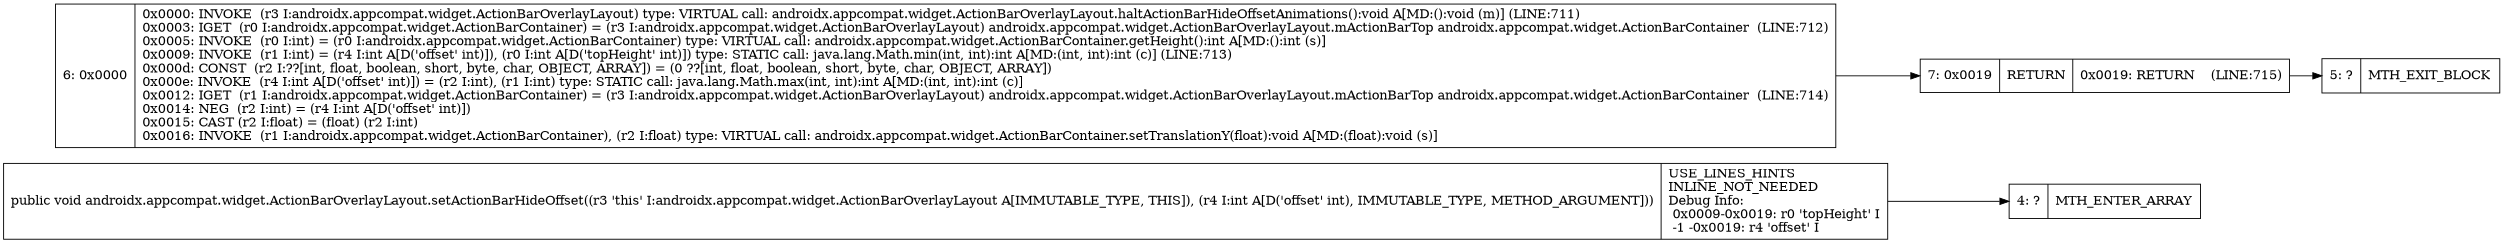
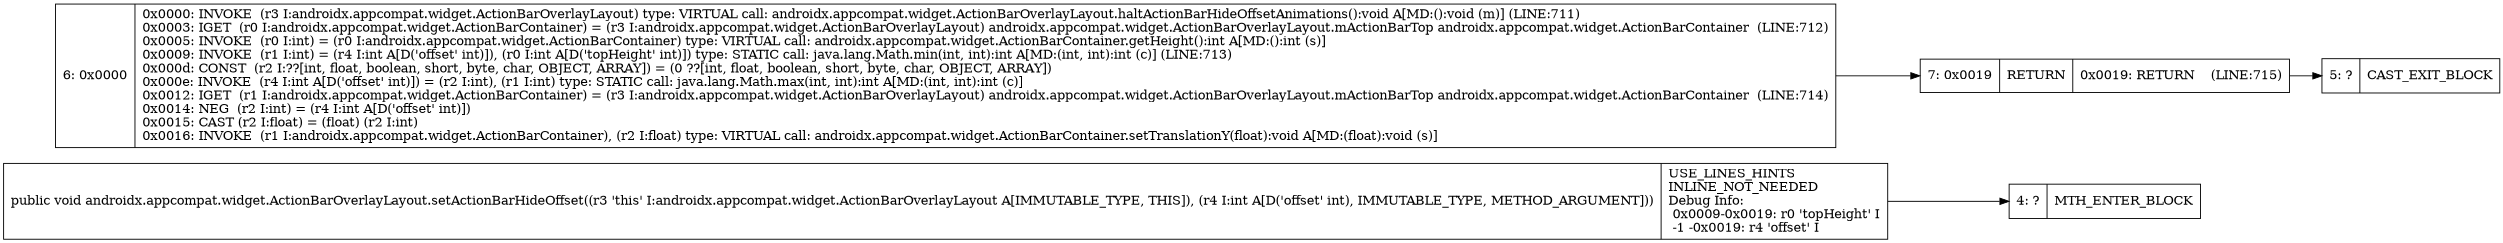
(2429, 75) -> (2430, 75)
(2123, 201) -> (2124, 201)
